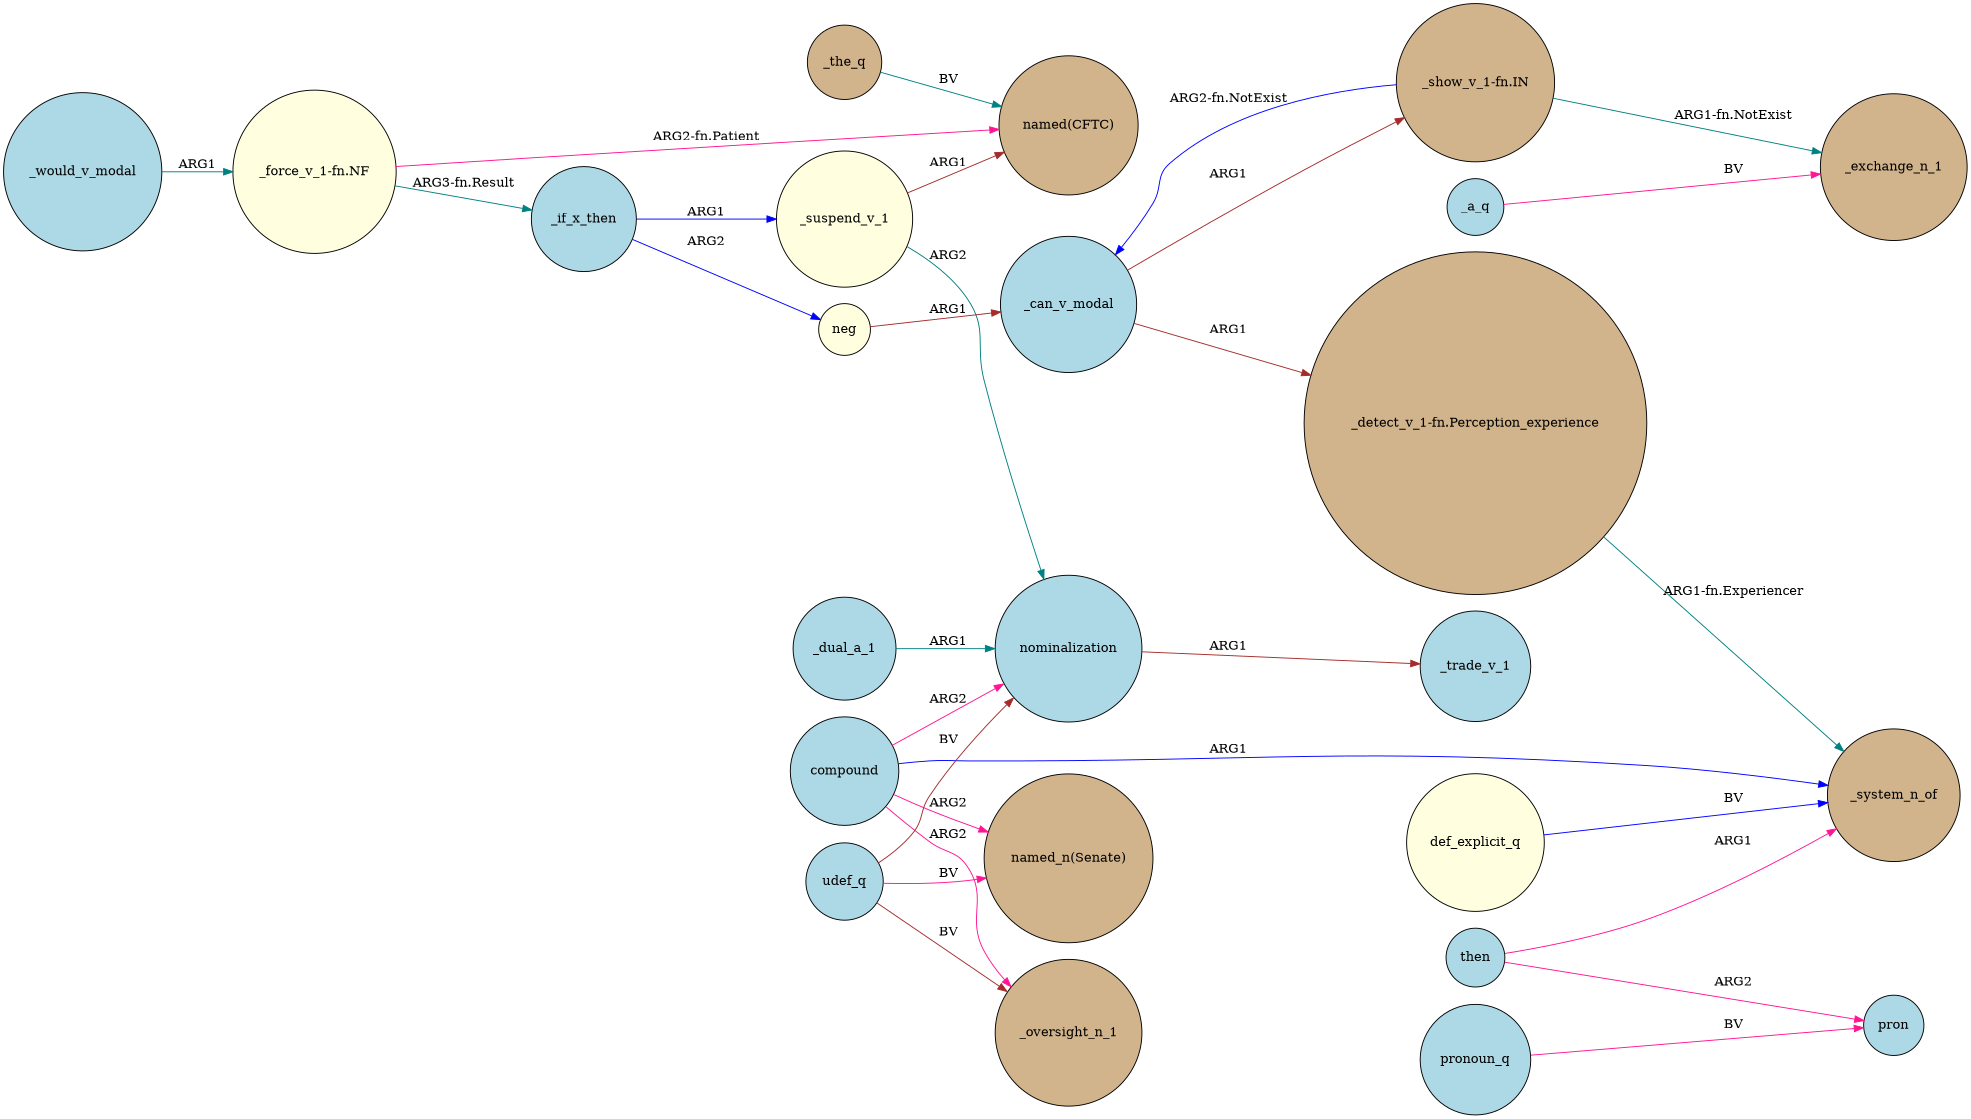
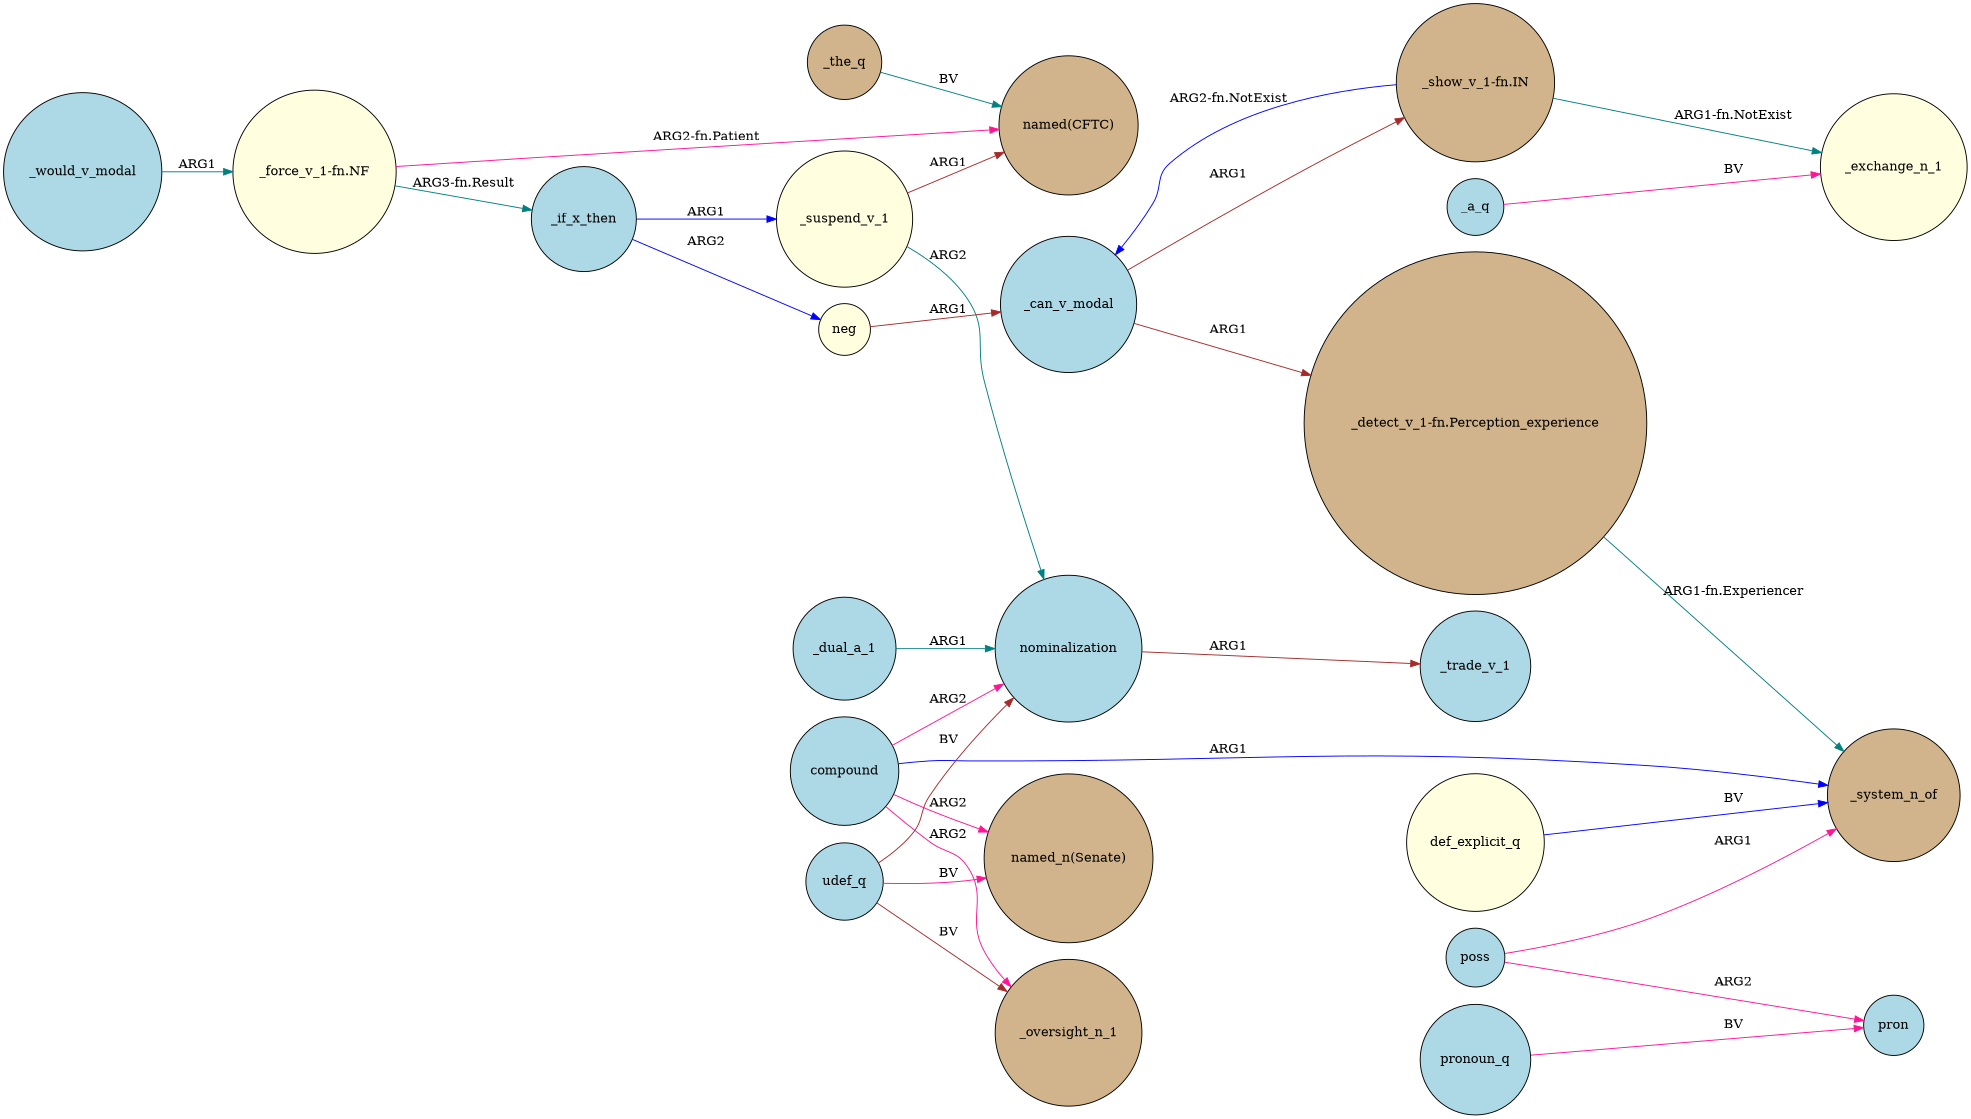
(1894, 167) -> (1894, 167)
(1475, 958) -> (1475, 958)
